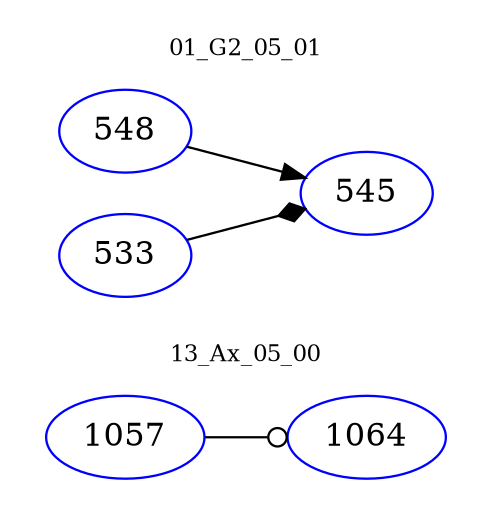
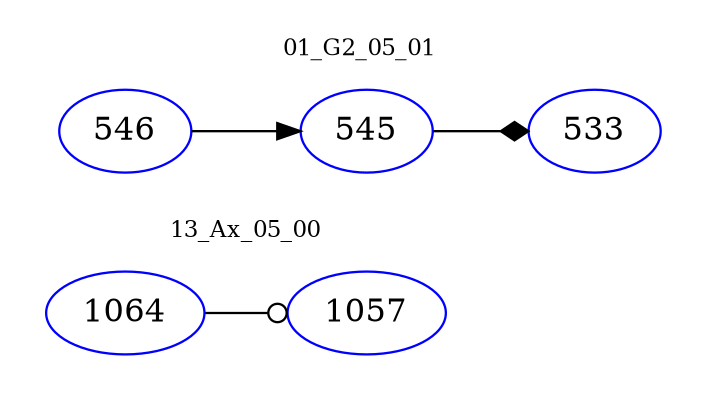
(125, 131) -> (125, 131)
(233, 228) -> (467, 131)
(236, 437) -> (236, 313)
